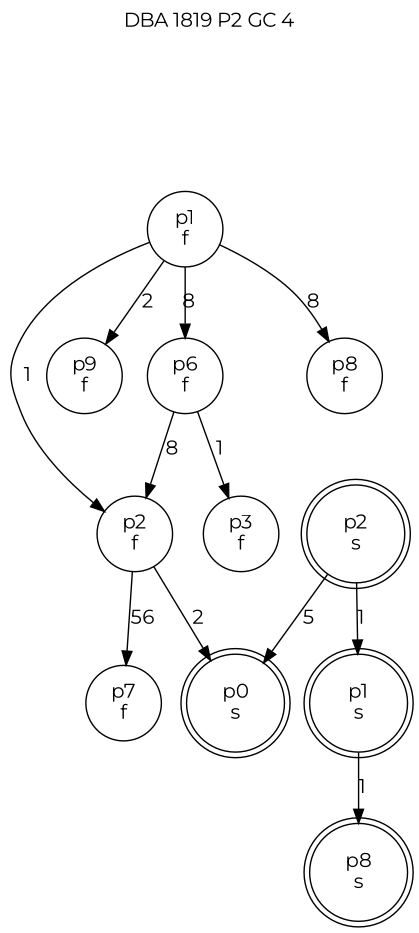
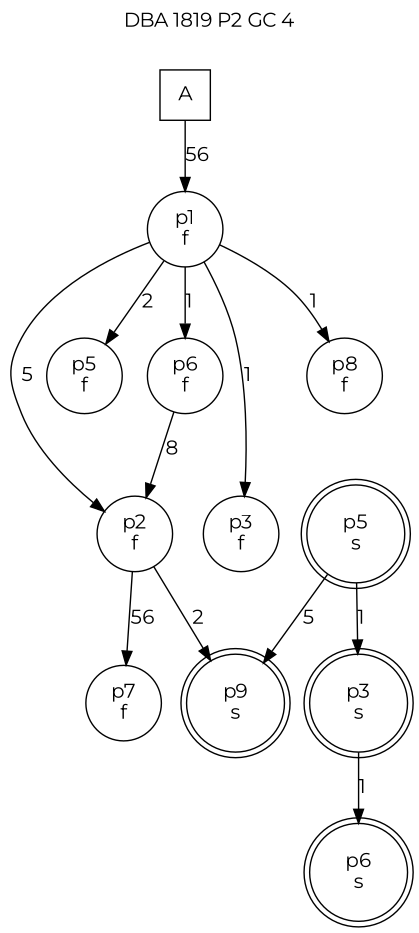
none -> (185, 95)
(189, 302) -> (189, 302)
(314, 302) -> (314, 302)
(28, 376) -> (28, 376)
(84, 376) -> (84, 376)
(211, 448) -> (241, 369)
(356, 534) -> (356, 534)
(236, 703) -> (236, 703)
(359, 703) -> (359, 703)
(359, 872) -> (359, 872)
